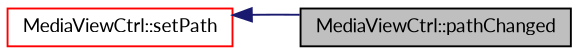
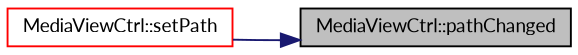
(276, 15) -> (257, 40)
